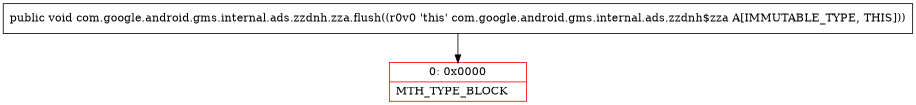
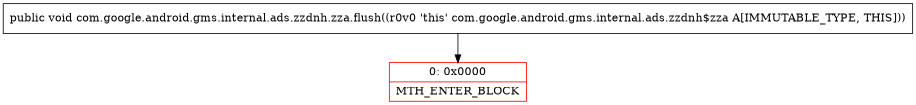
(452, 91) -> (458, 91)
